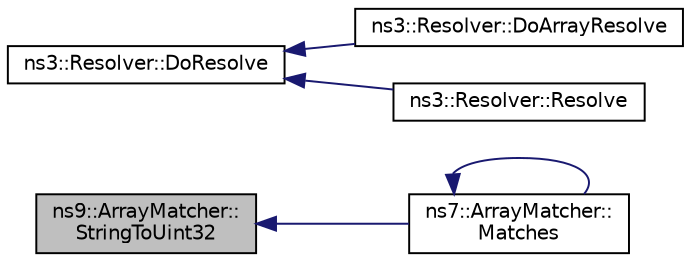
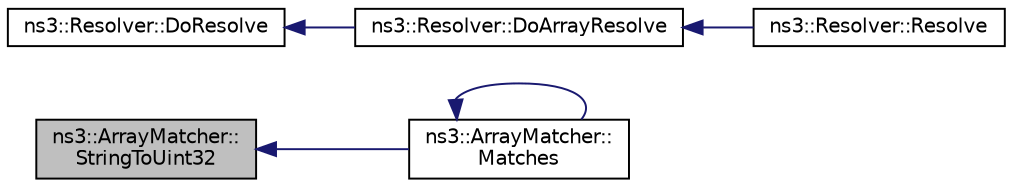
(349, 85) -> (728, 27)
(146, 224) -> (146, 149)
(519, 224) -> (519, 149)
